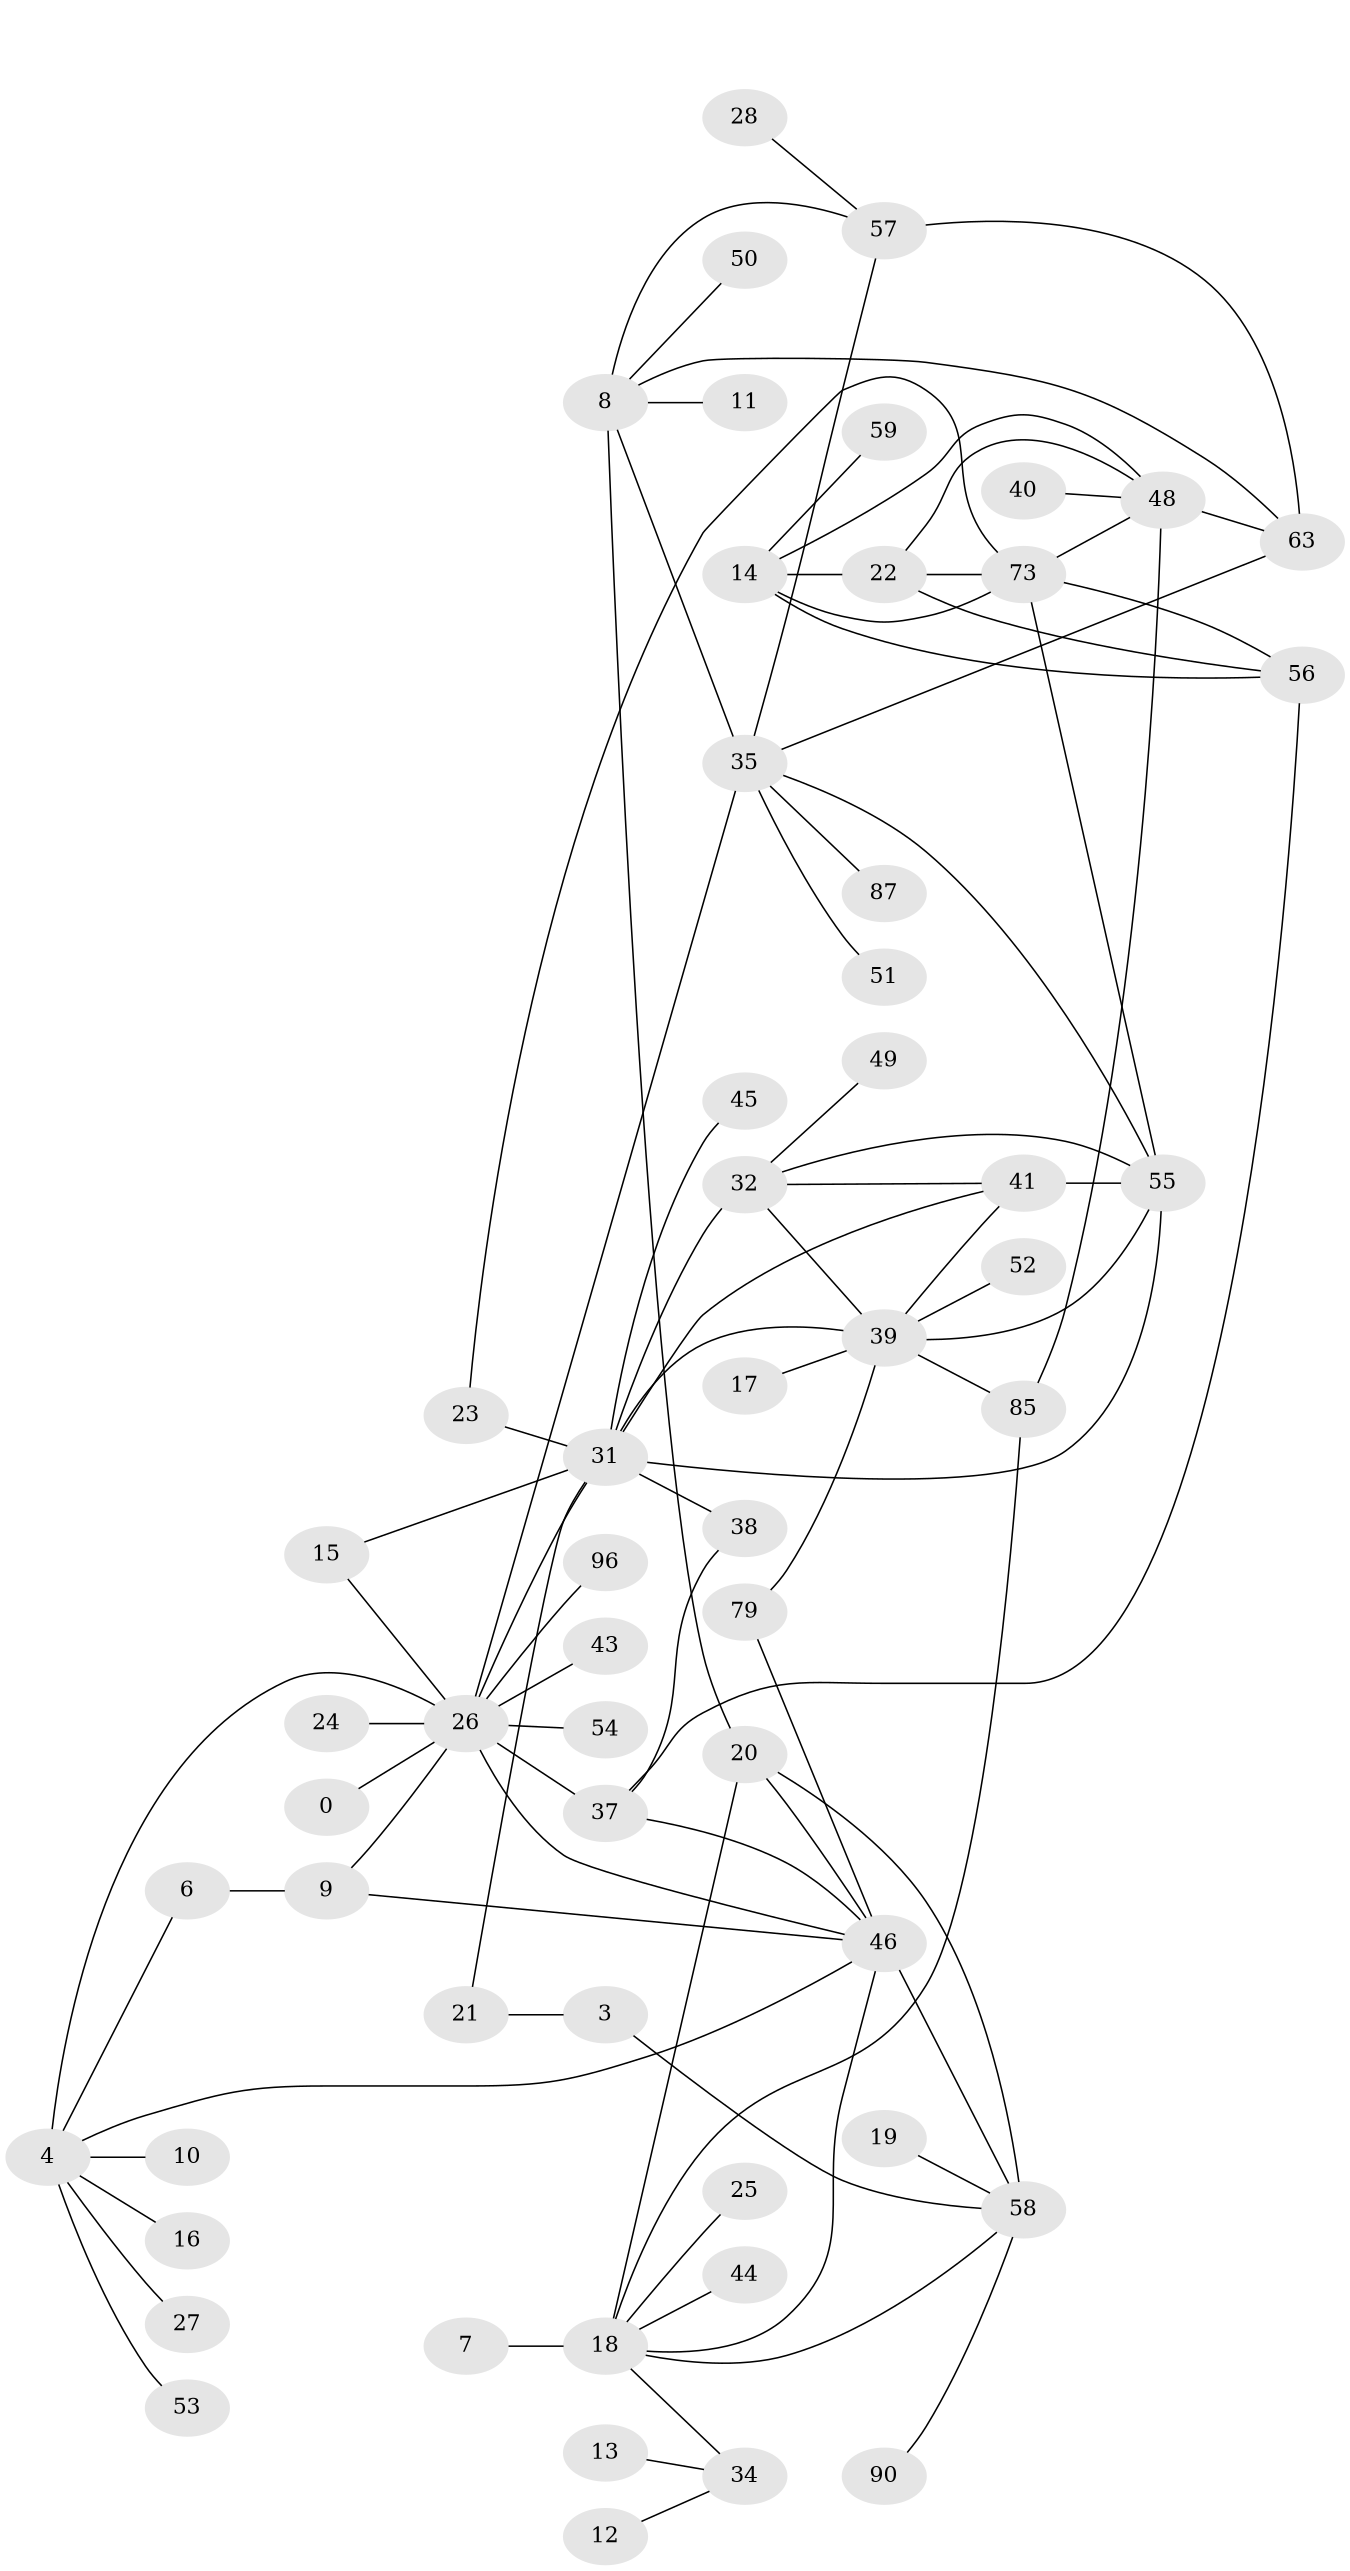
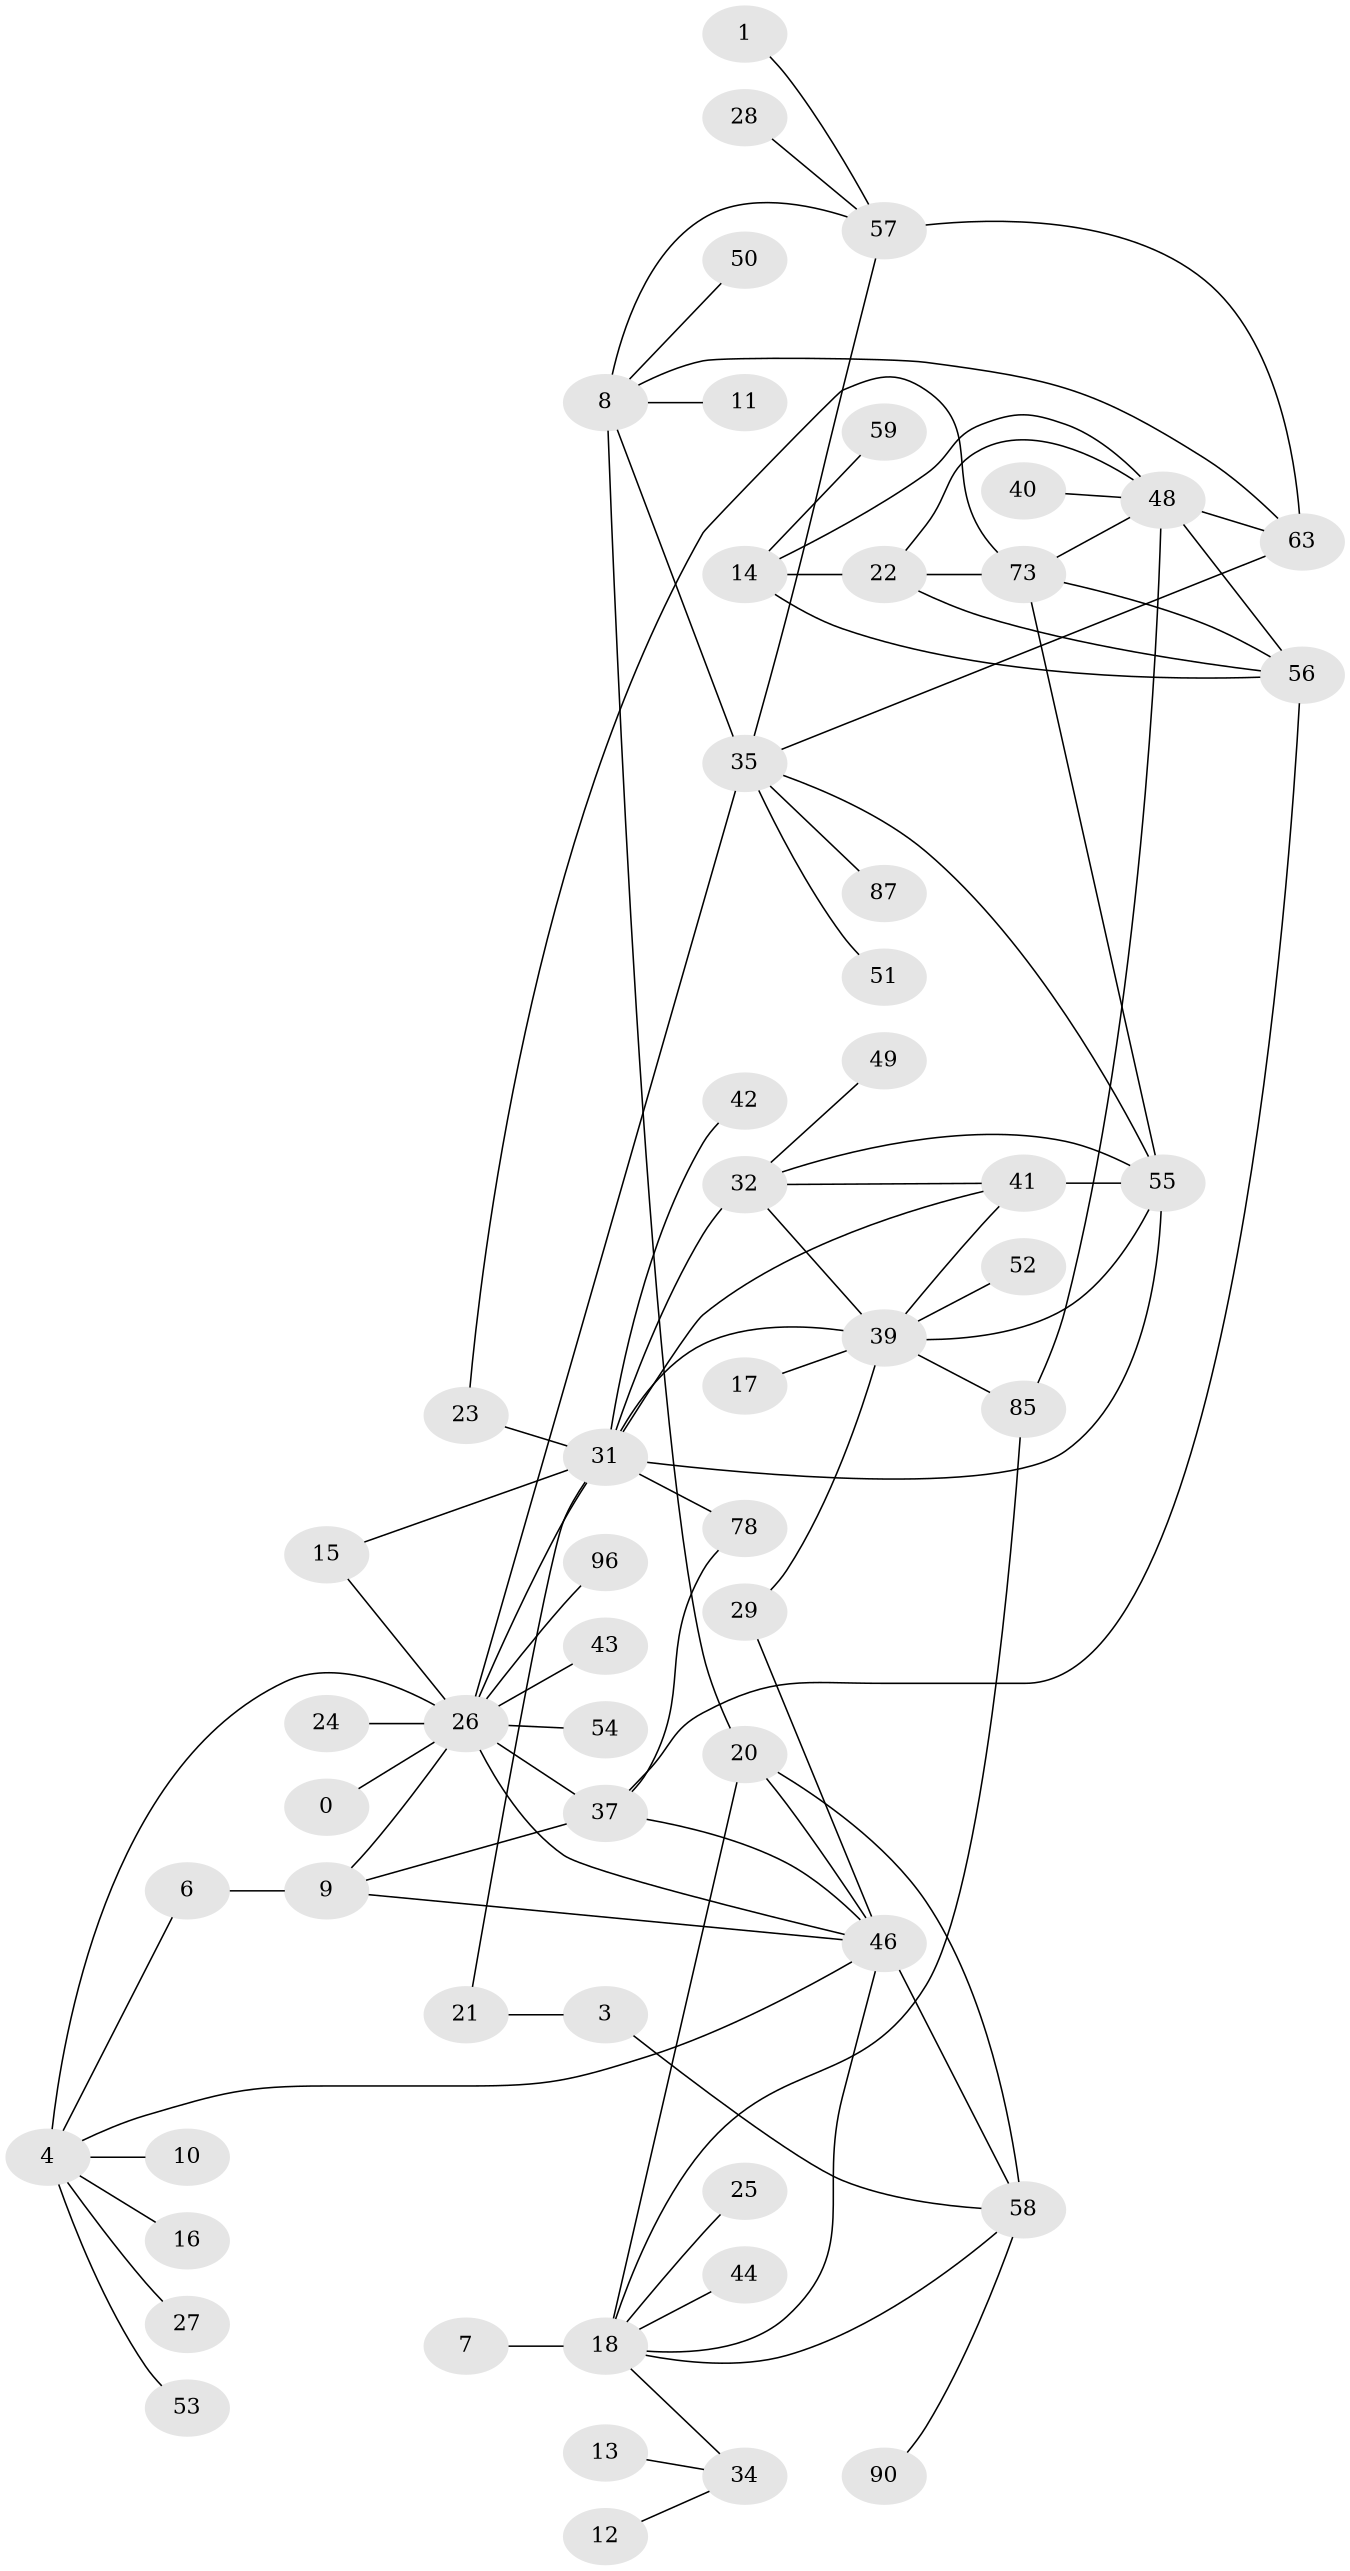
none -> (745, 34)
none -> (1233, 588)
(884, 622) -> none
(745, 1101) -> (745, 1101)
(745, 1528) -> (745, 1528)
(745, 1612) -> (745, 1612)
none -> (466, 1852)
(884, 2139) -> none
